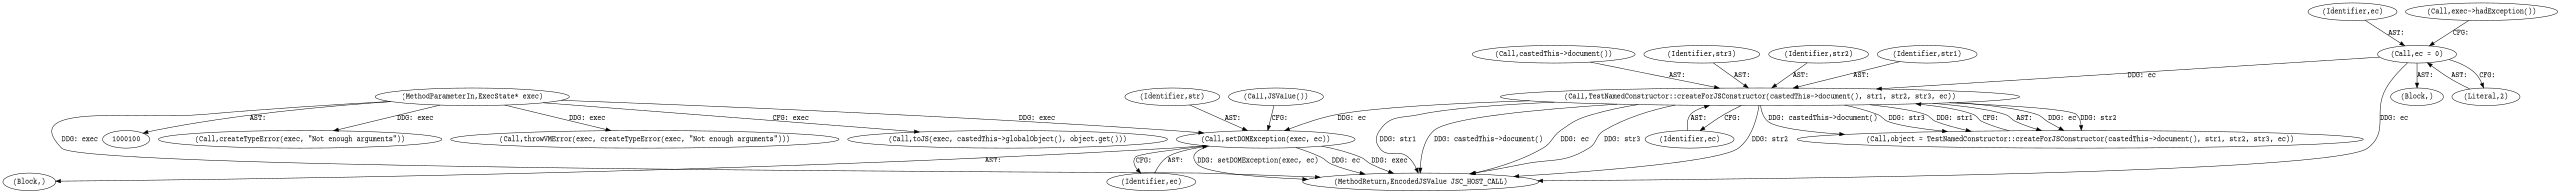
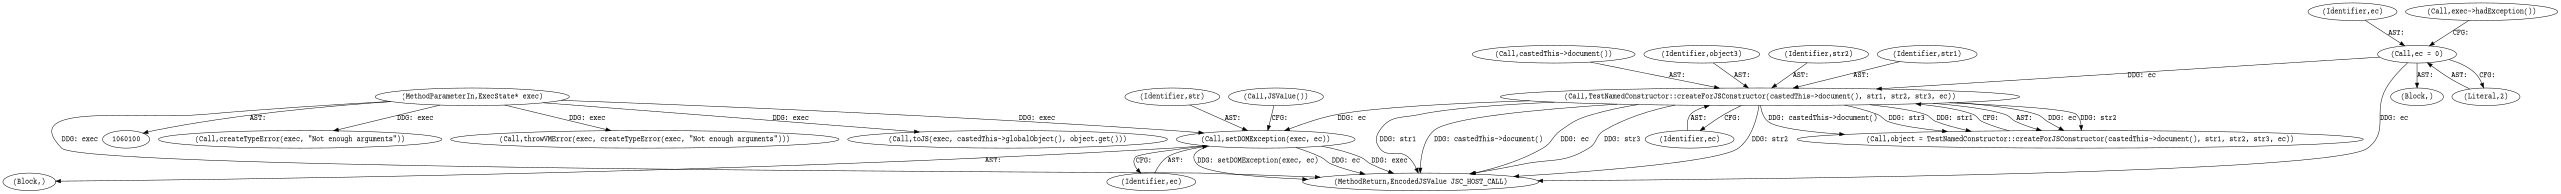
(1702, 54) -> (1702, 54)
(791, 118) -> (791, 118)
(126, 139) -> (126, 139)
